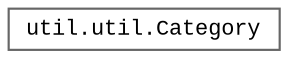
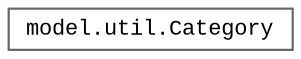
(144, 29) -> (151, 29)
